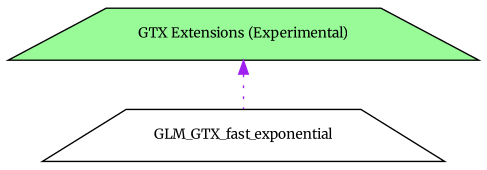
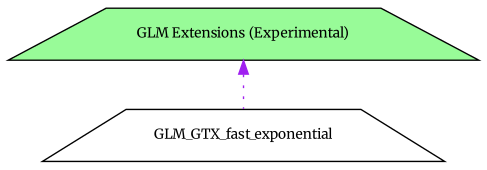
(244, 34) -> (244, 34)
